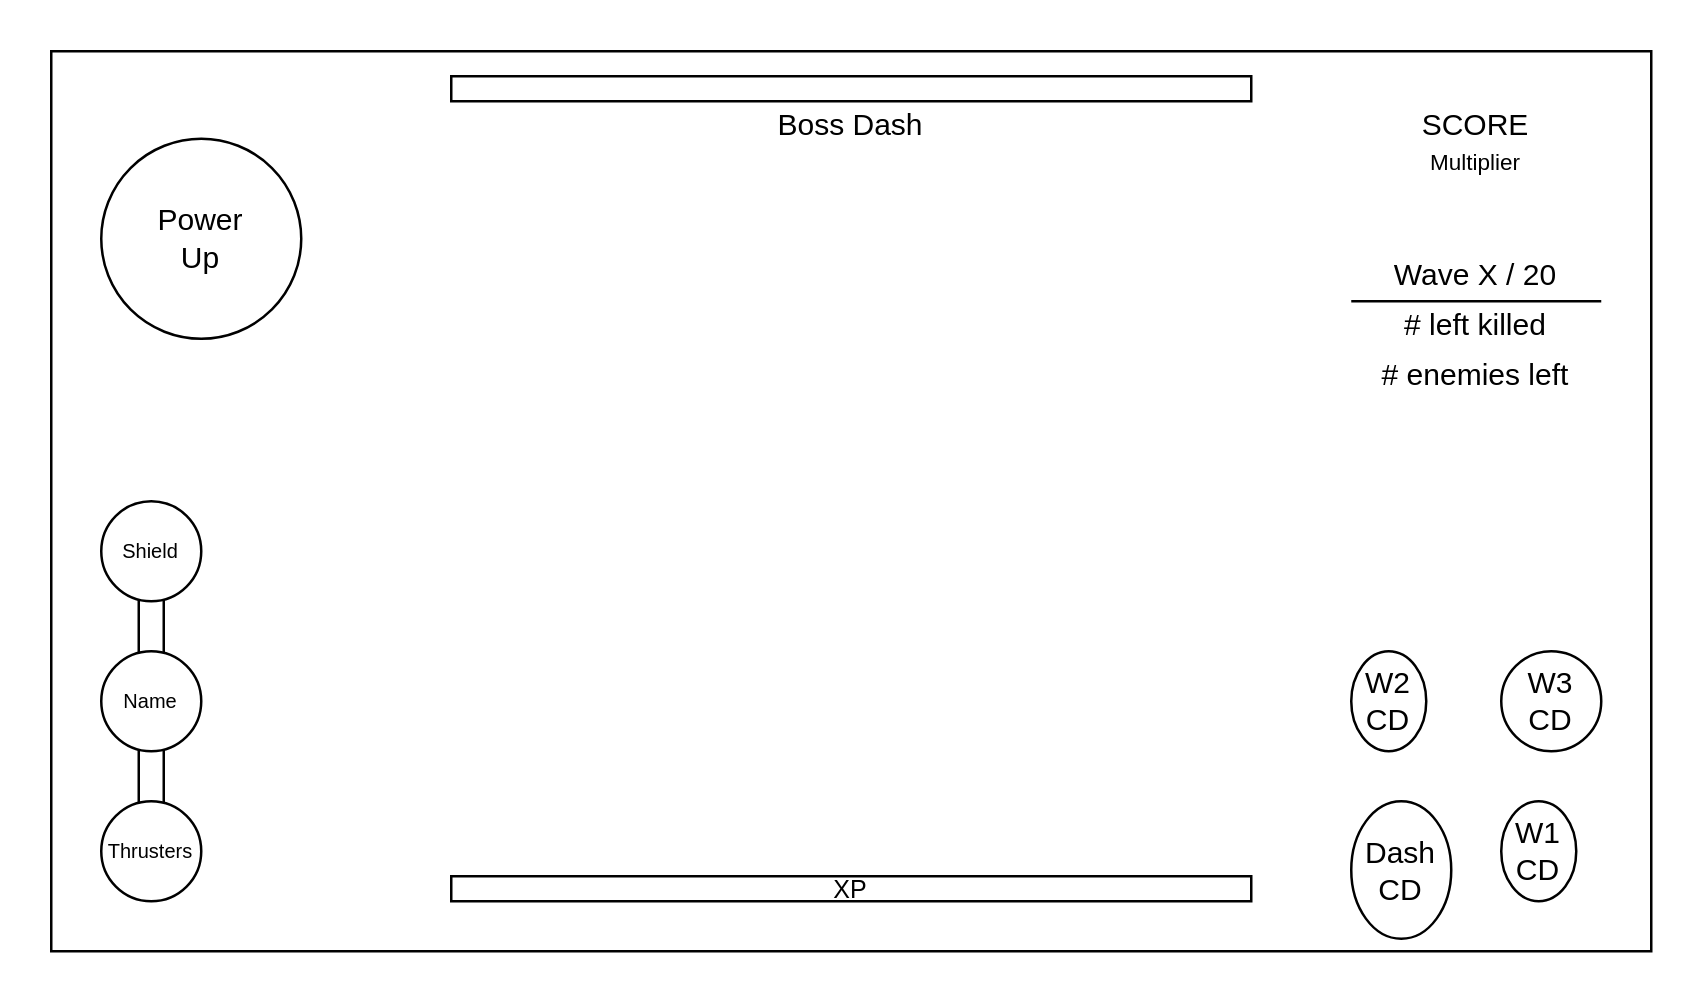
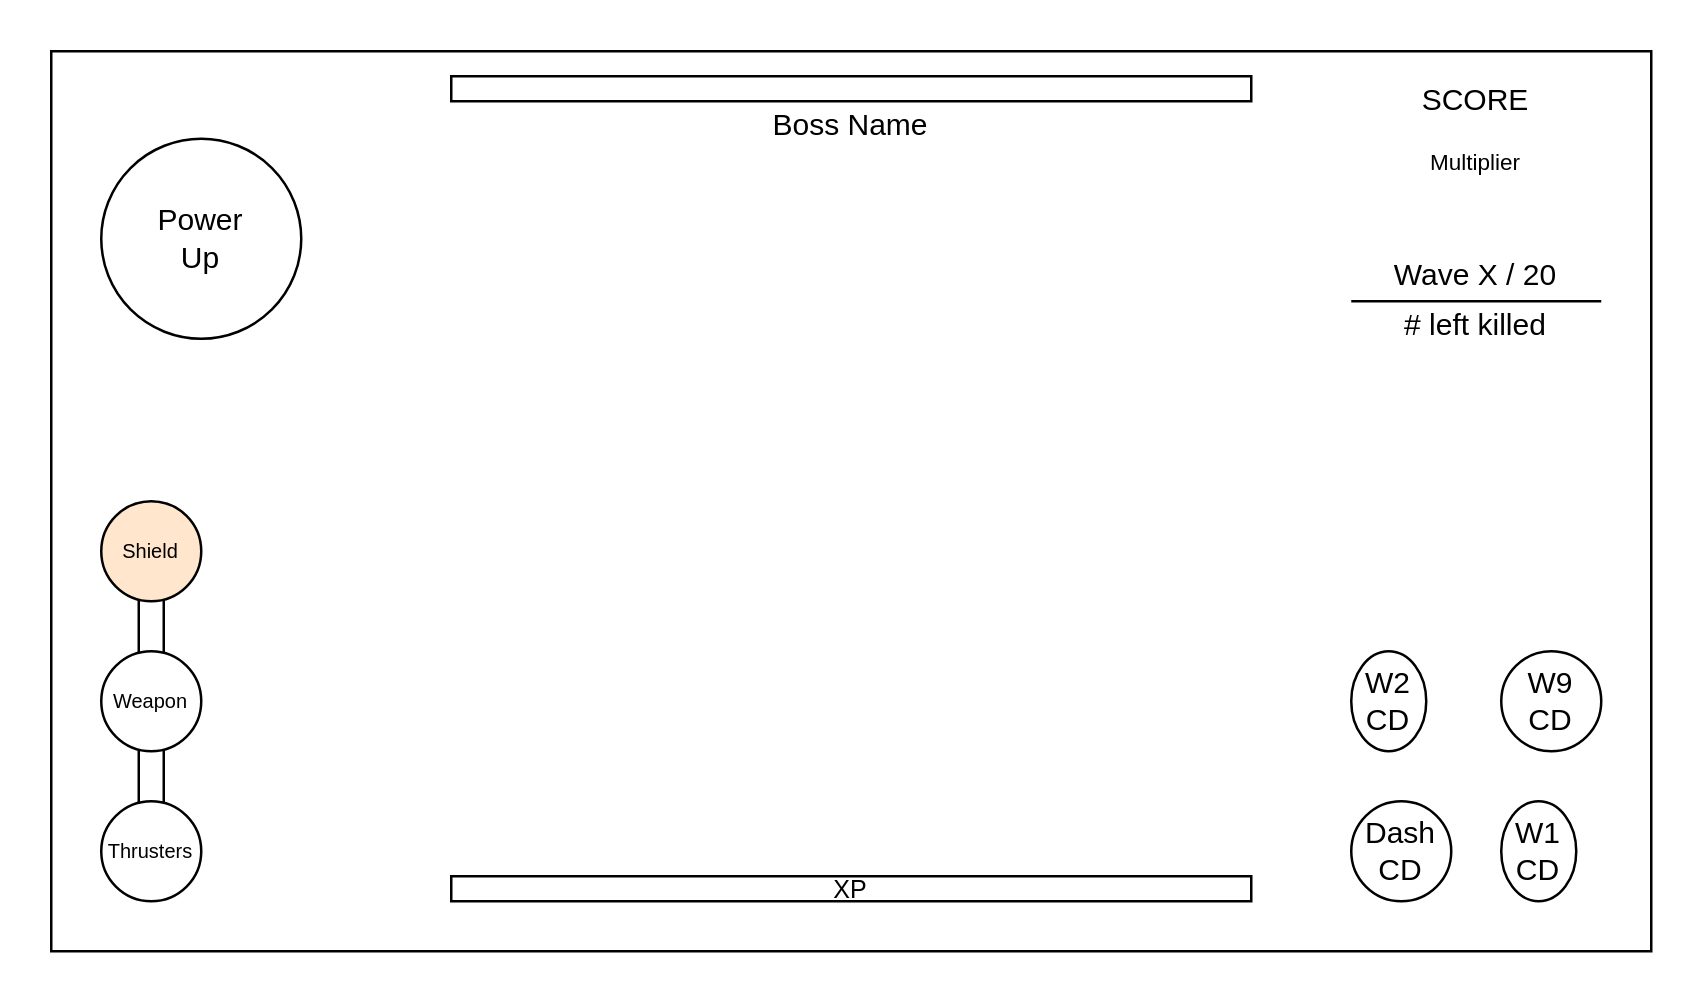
(851, 126) -> (851, 126)
(1476, 126) -> (1476, 101)
(1476, 376) -> none
(151, 551) -> (151, 551)
(151, 701) -> (151, 701)
(1551, 701) -> (1551, 701)
(1401, 870) -> (1401, 851)
